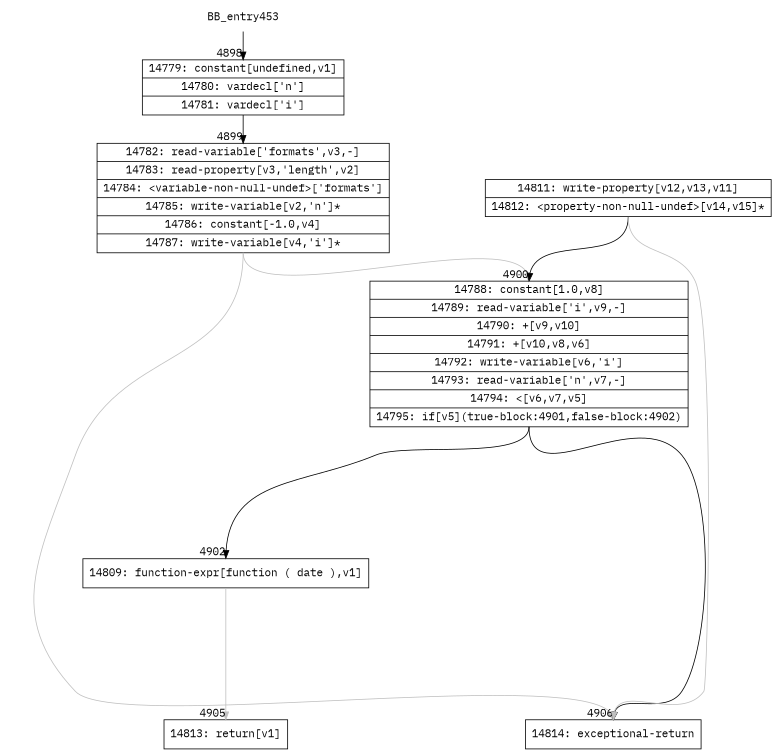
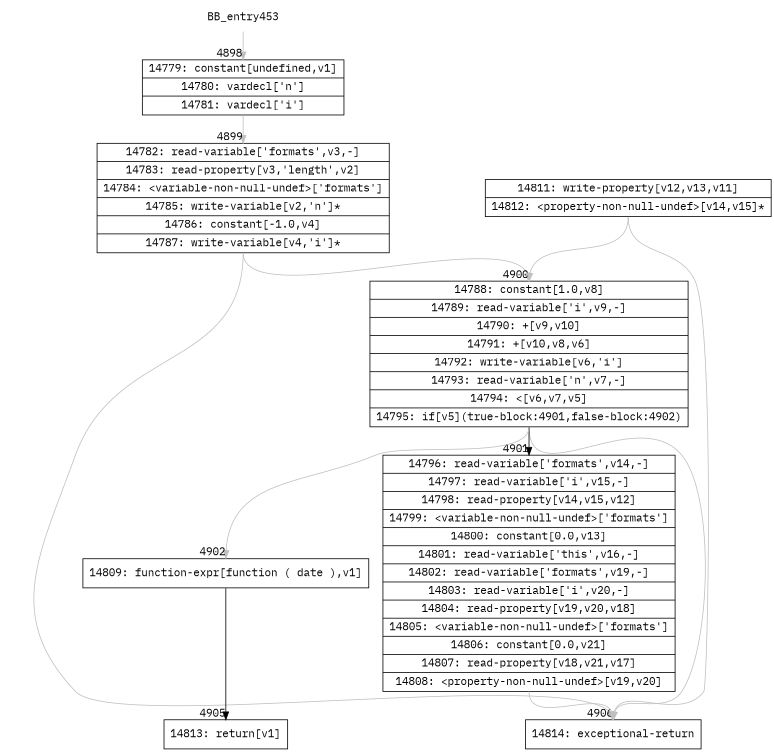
(243, 42) -> (243, 42)
(243, 125) -> (243, 125)
(583, 249) -> (583, 249)
(362, 460) -> (362, 460)
(702, 522) -> (702, 522)
none -> (529, 573)
(226, 650) -> (226, 650)
